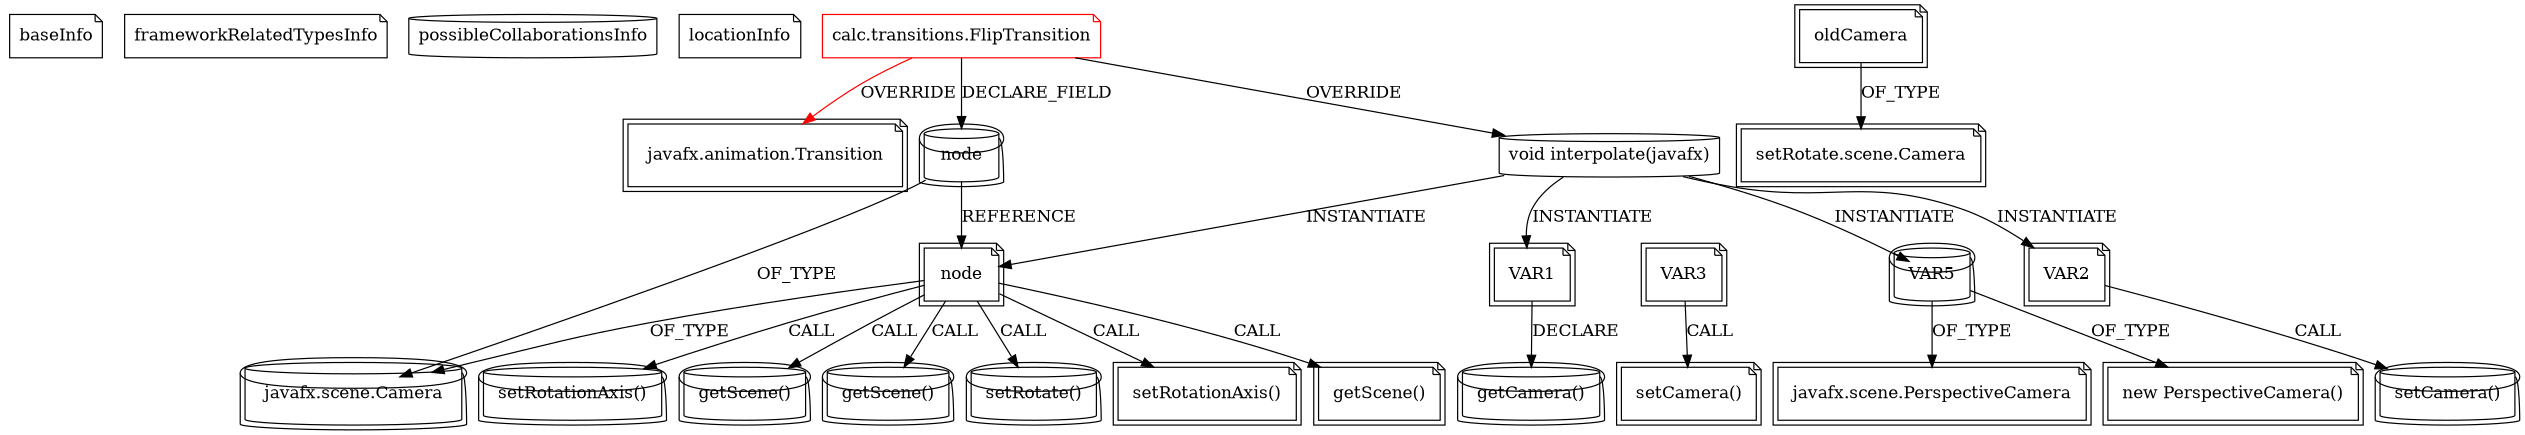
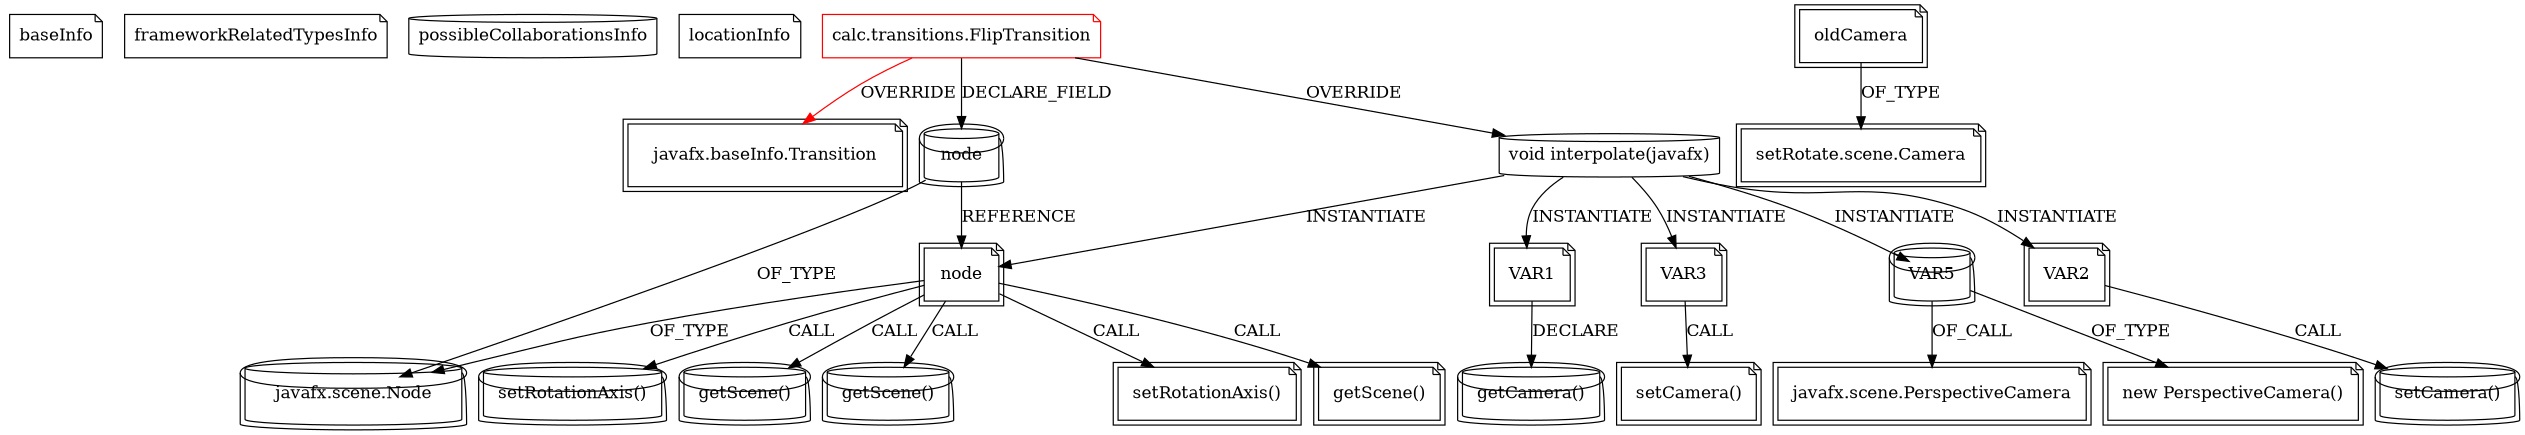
(765, 155) -> (765, 155)
none -> (1655, 205)
(1972, 332) -> (1972, 332)
(353, 394) -> (353, 394)
(1034, 394) -> none
